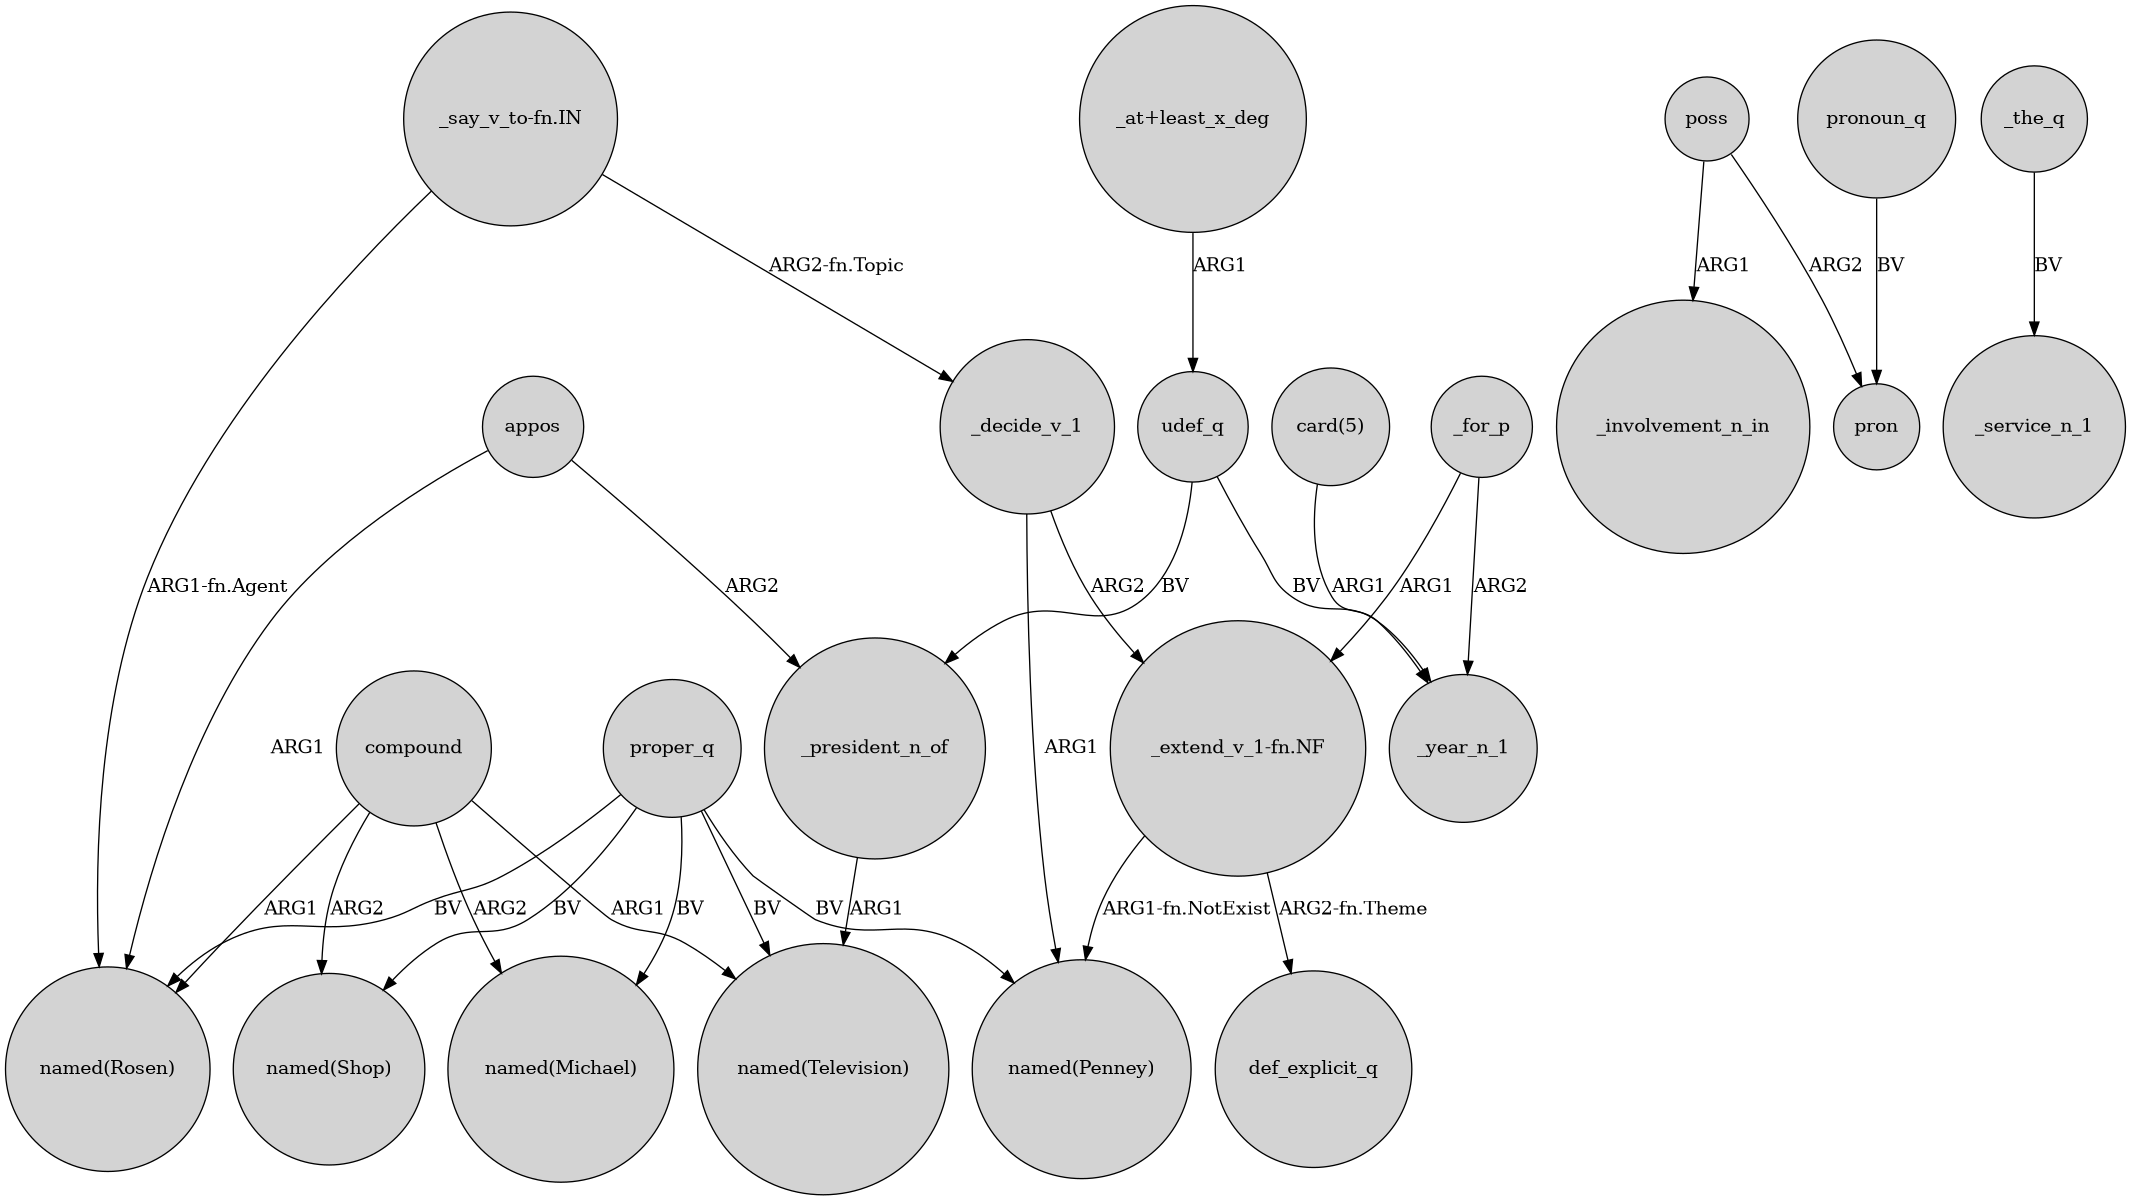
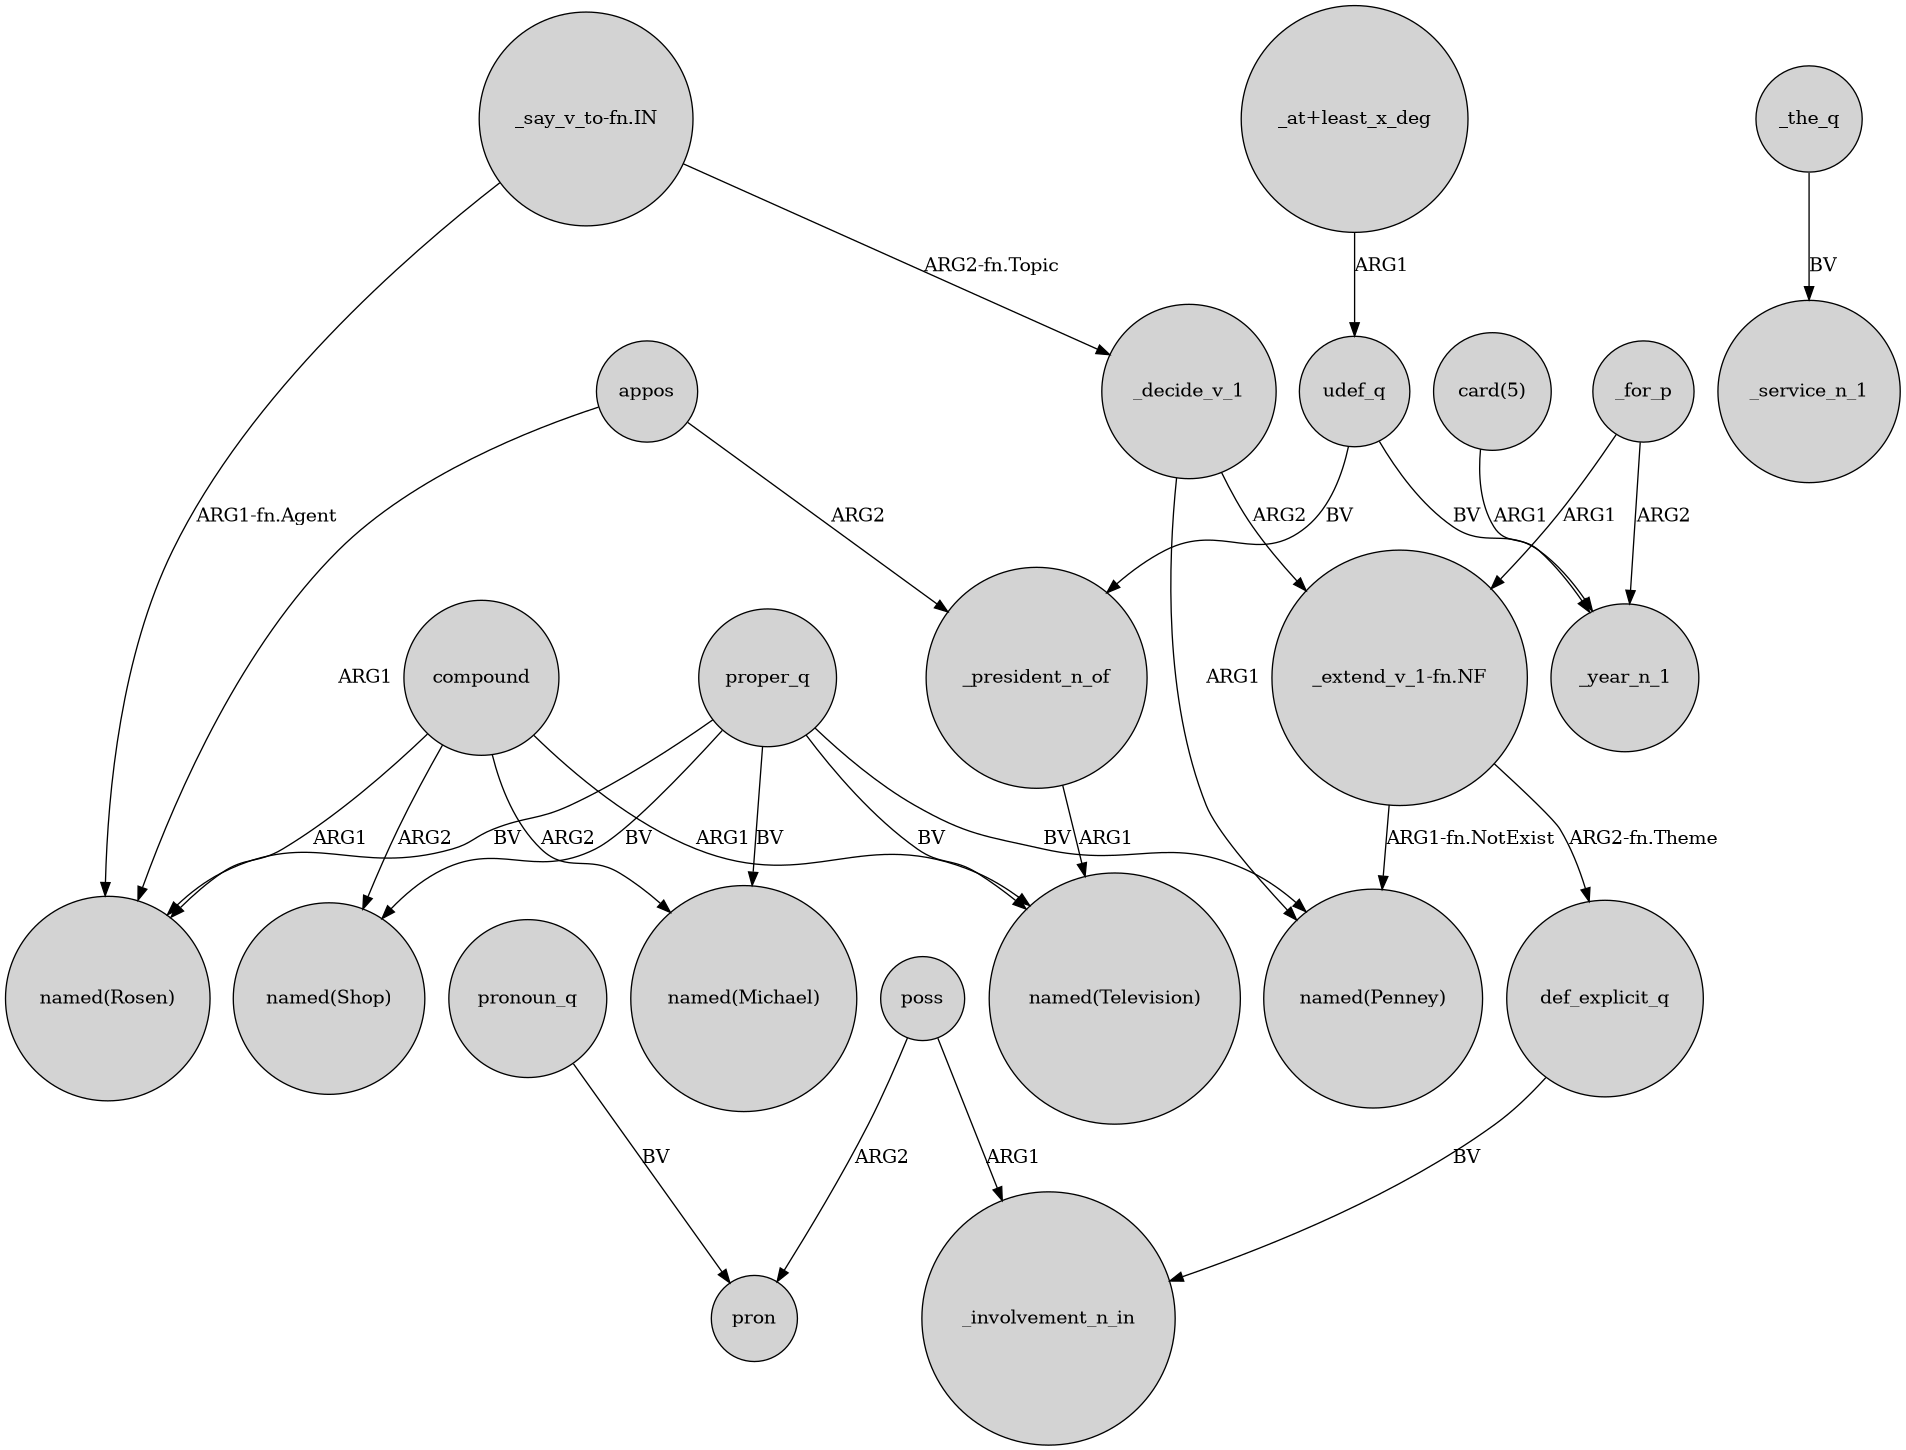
none -> (1375, 1196)
